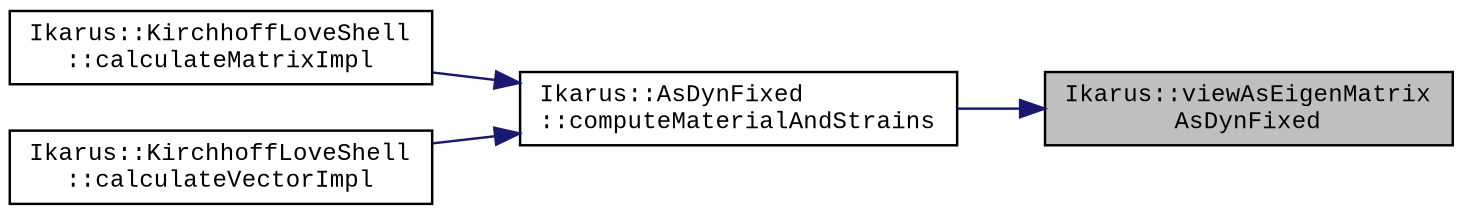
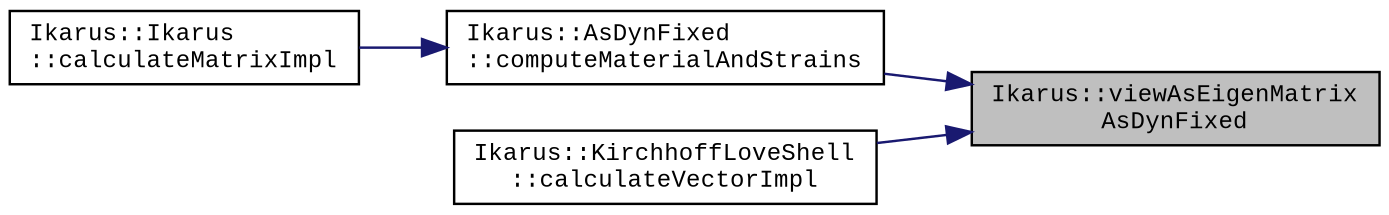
(221, 48) -> (184, 48)
(464, 140) -> (912, 139)
